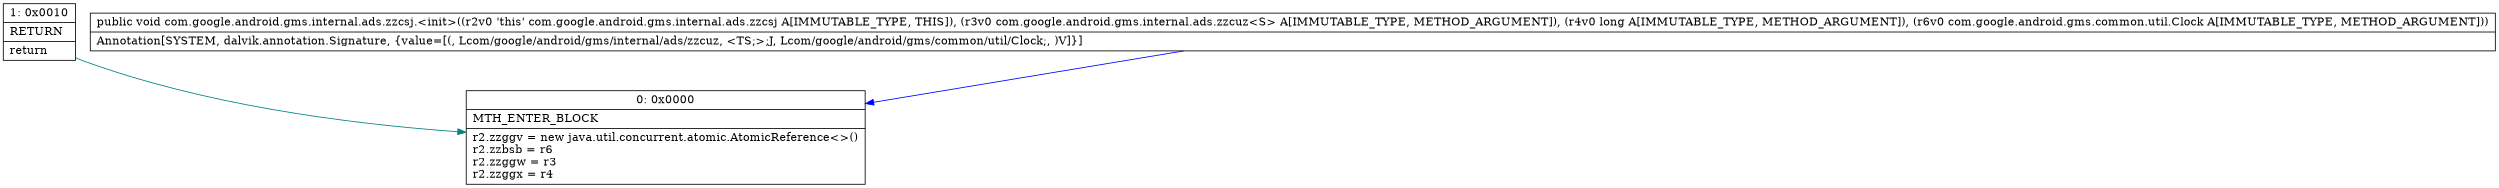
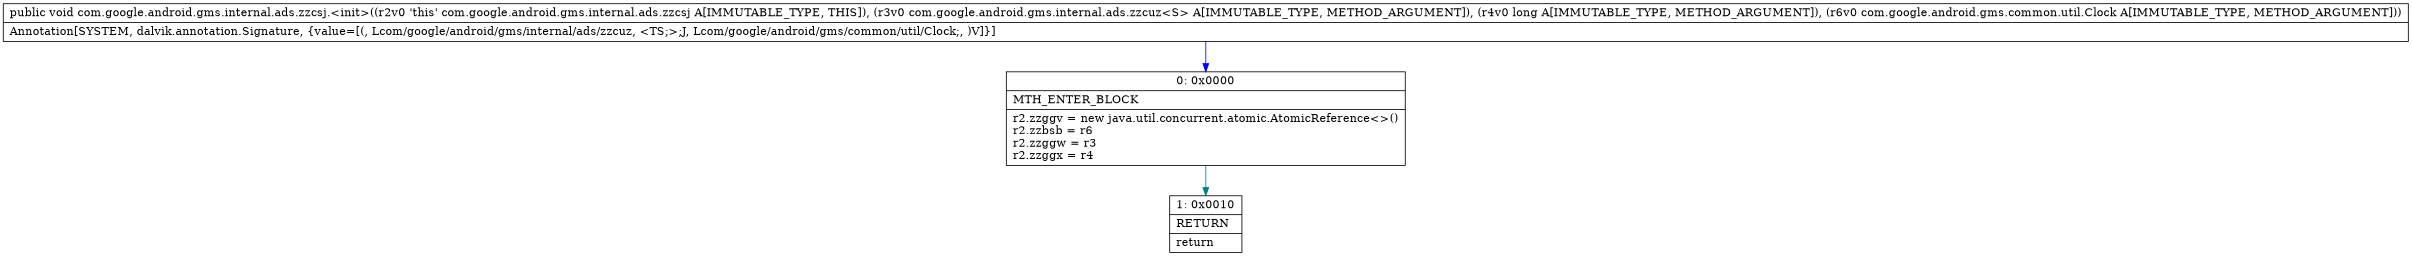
(264, 108) -> (1206, 176)
